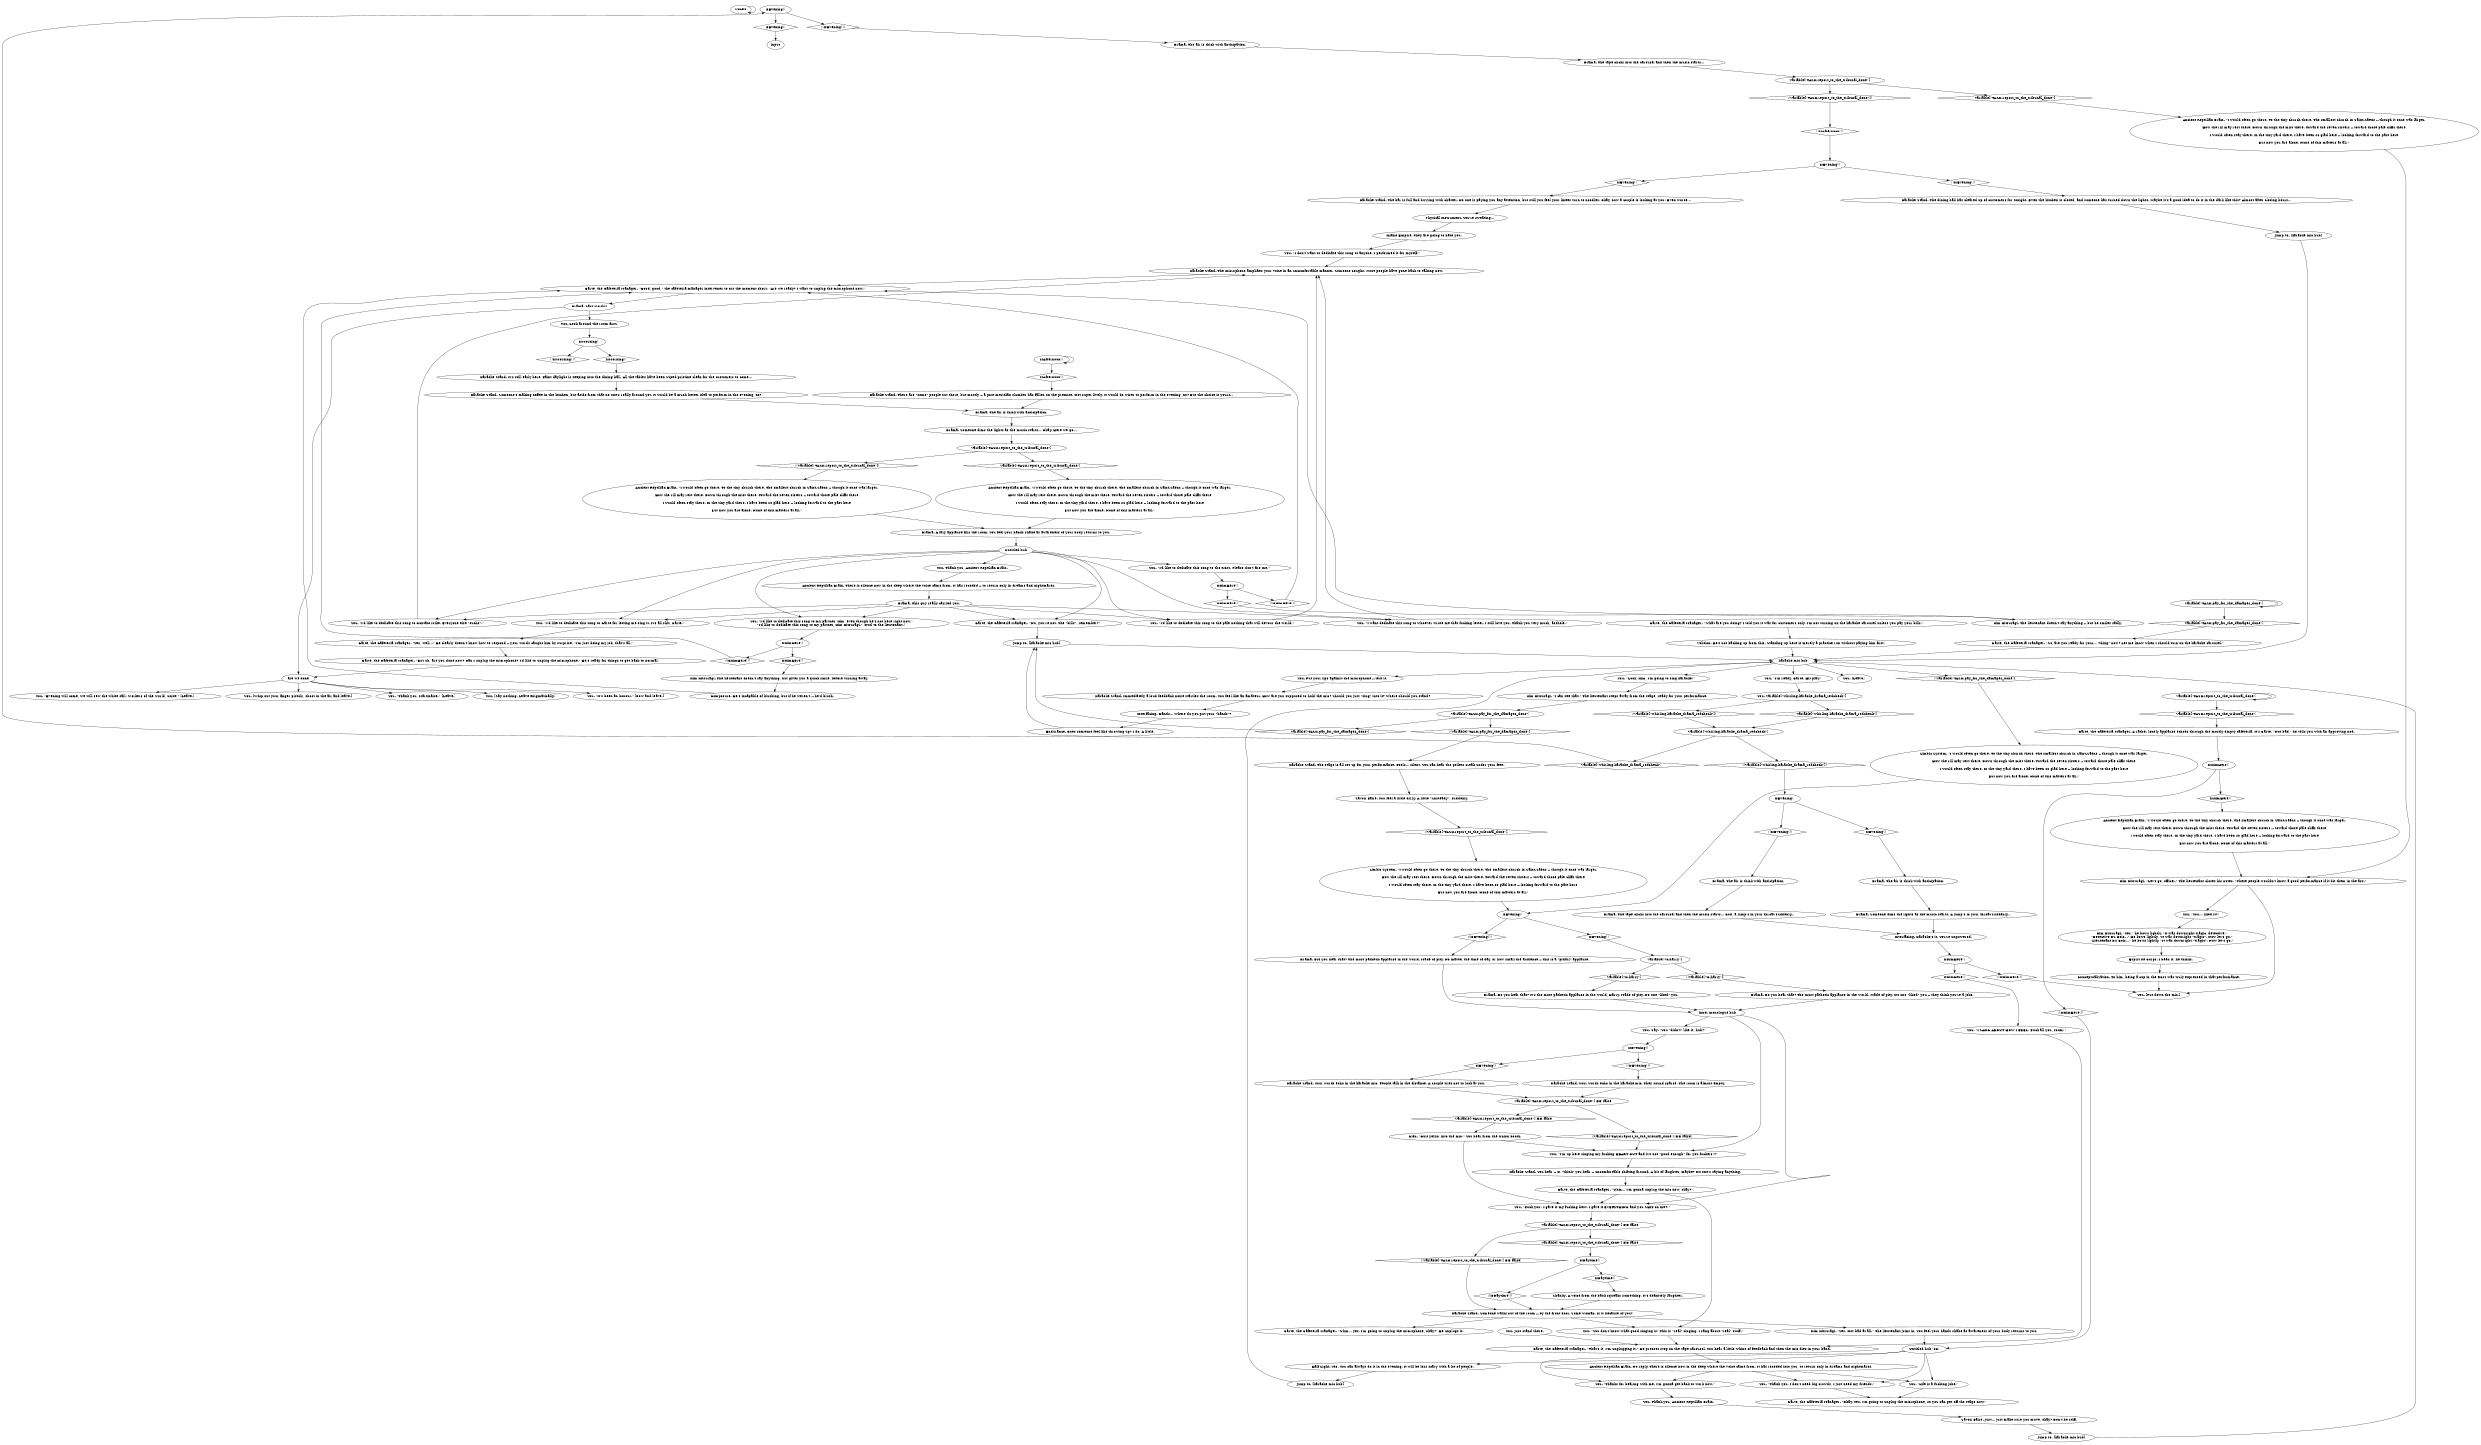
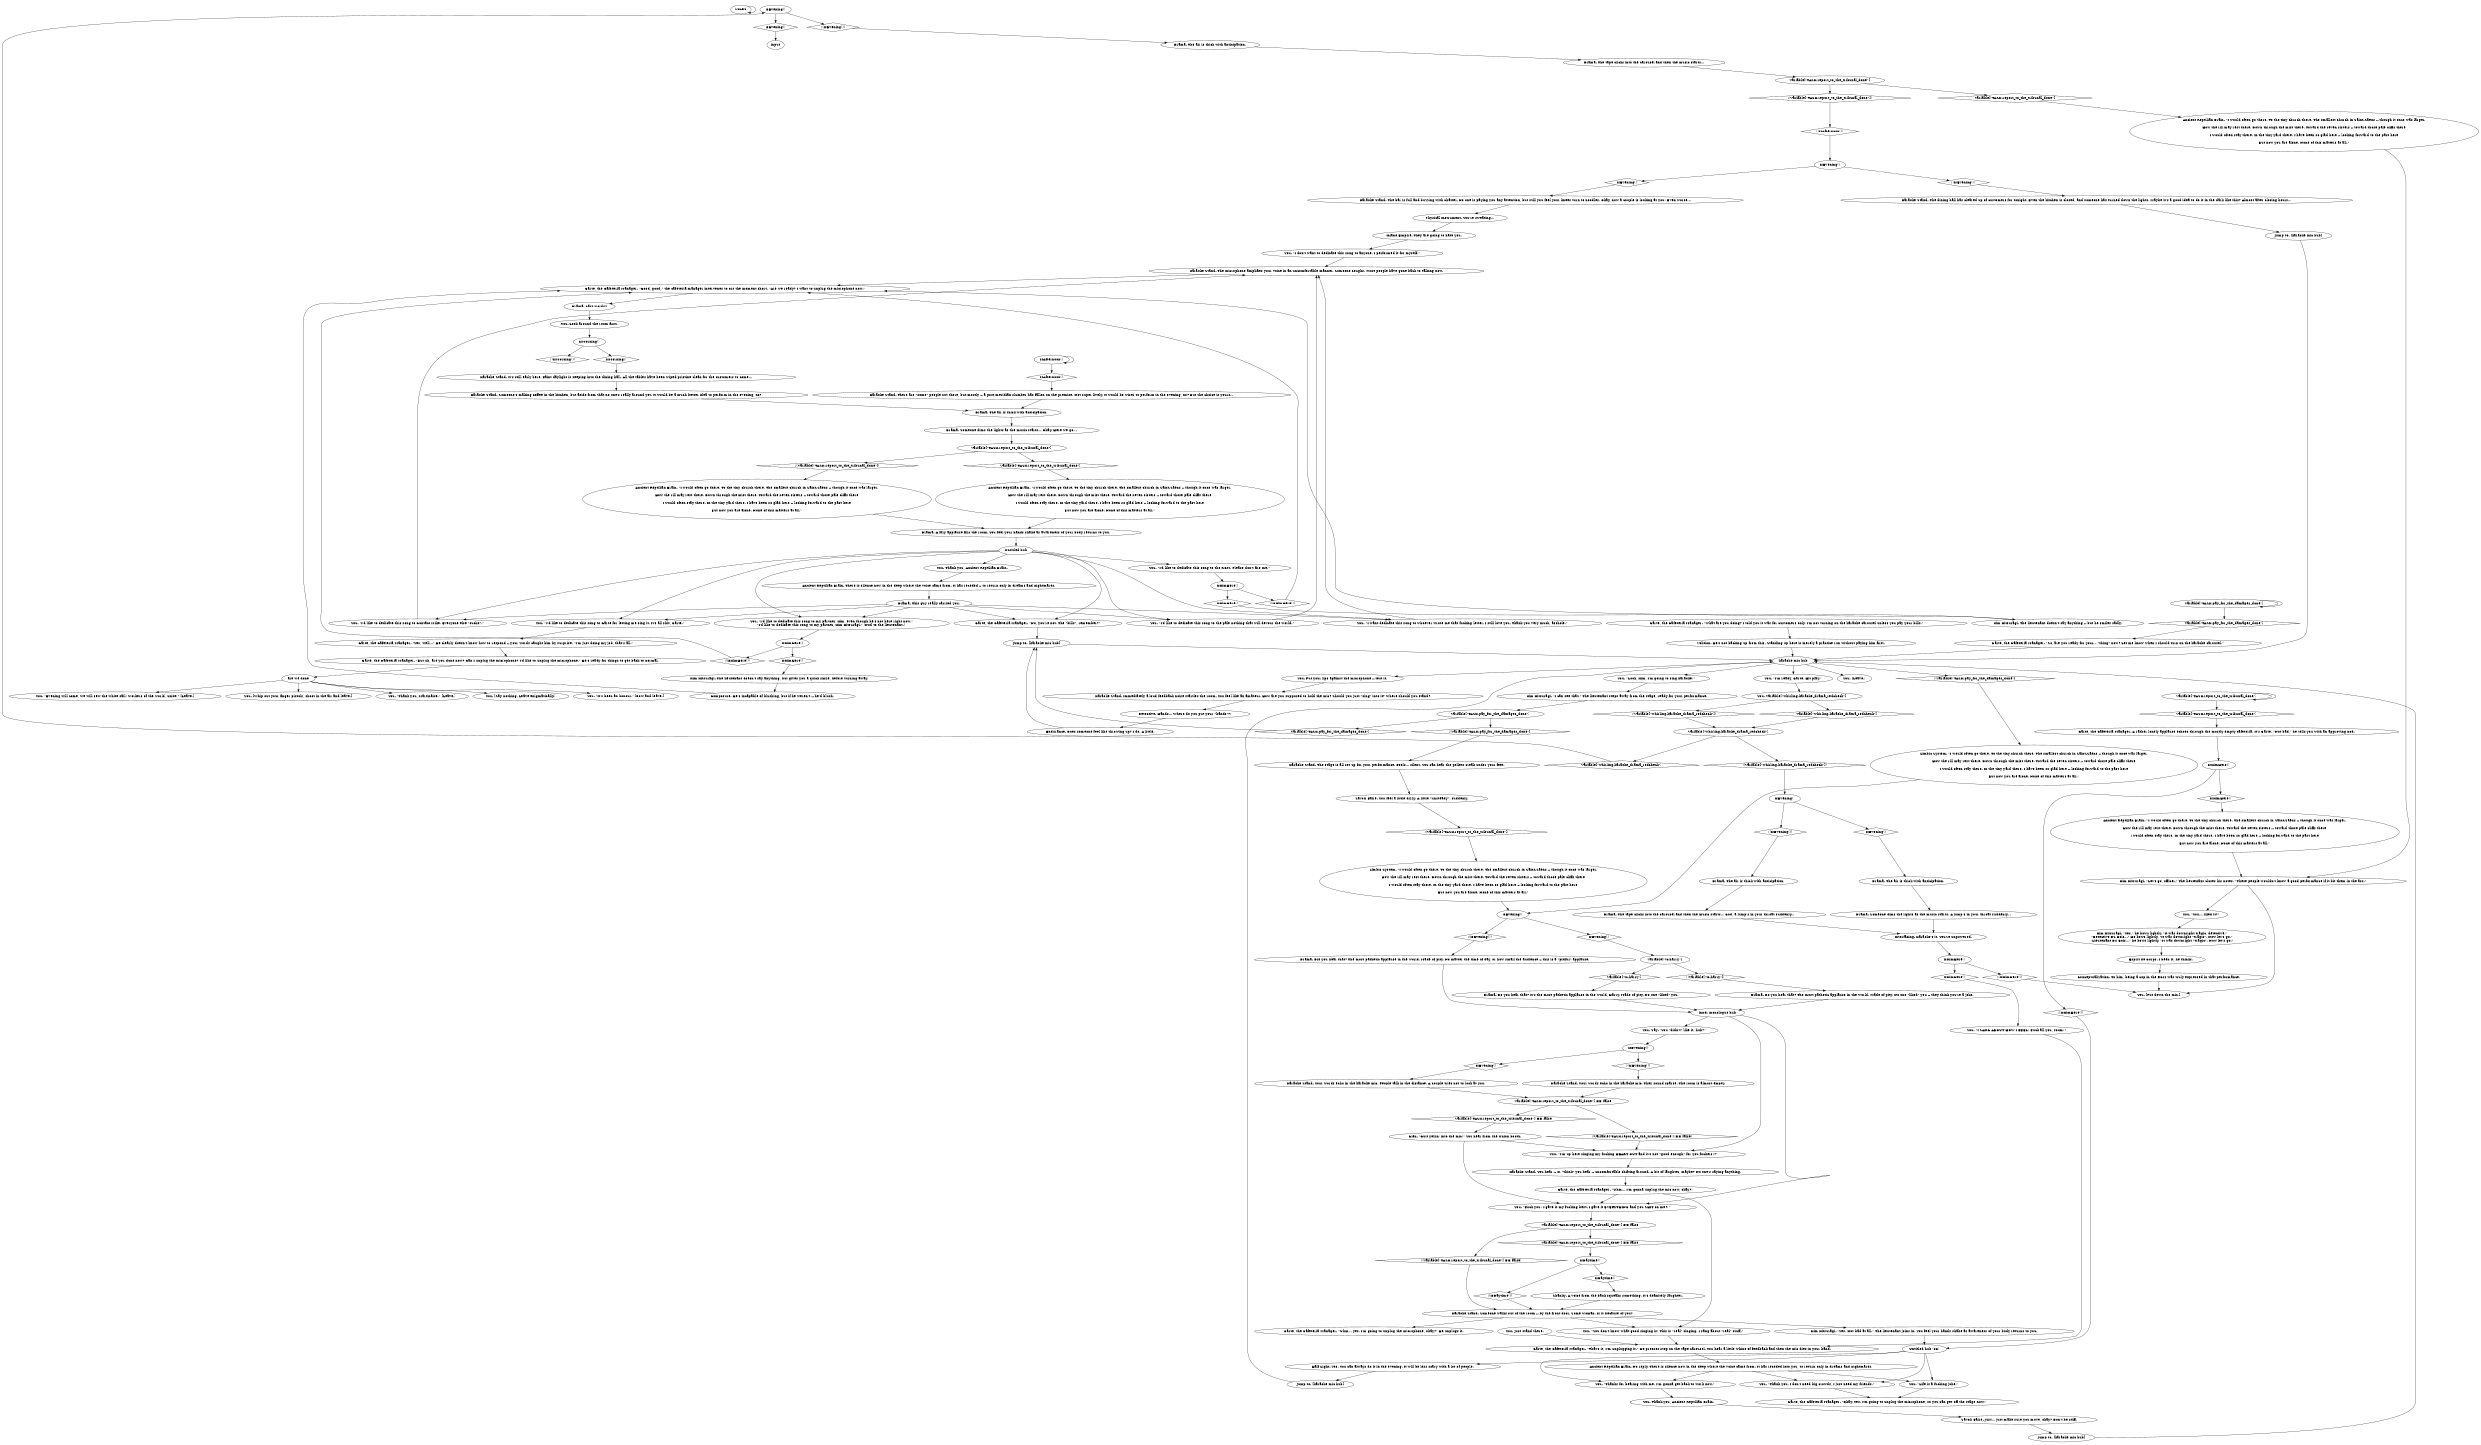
(331, 390) -> none
(1185, 714) -> (1185, 714)
